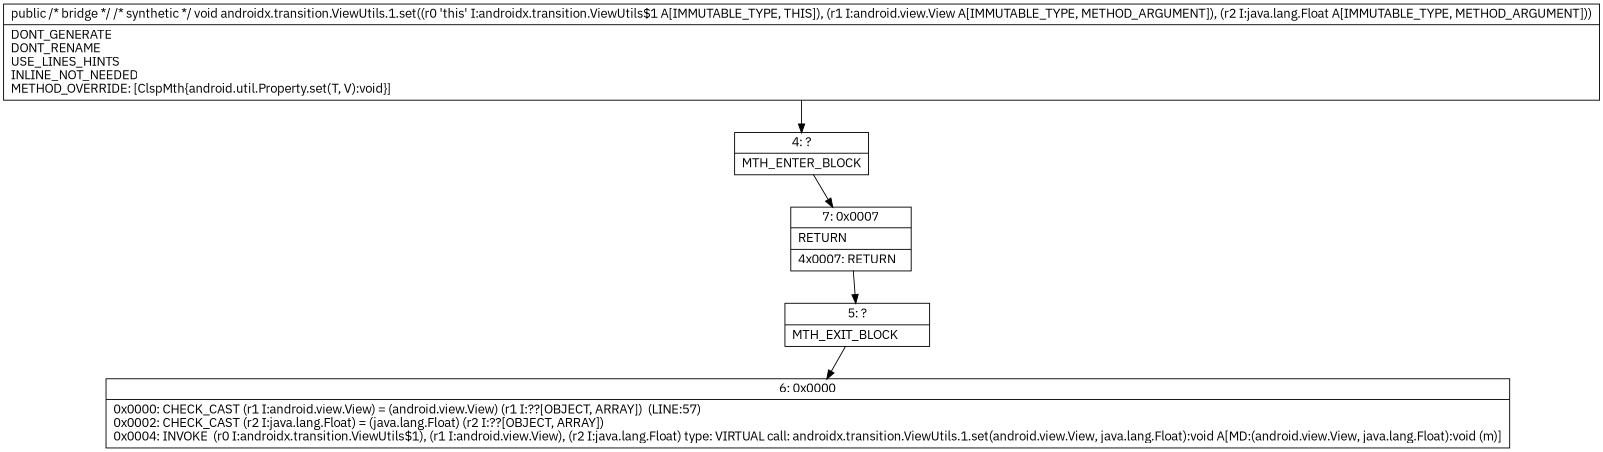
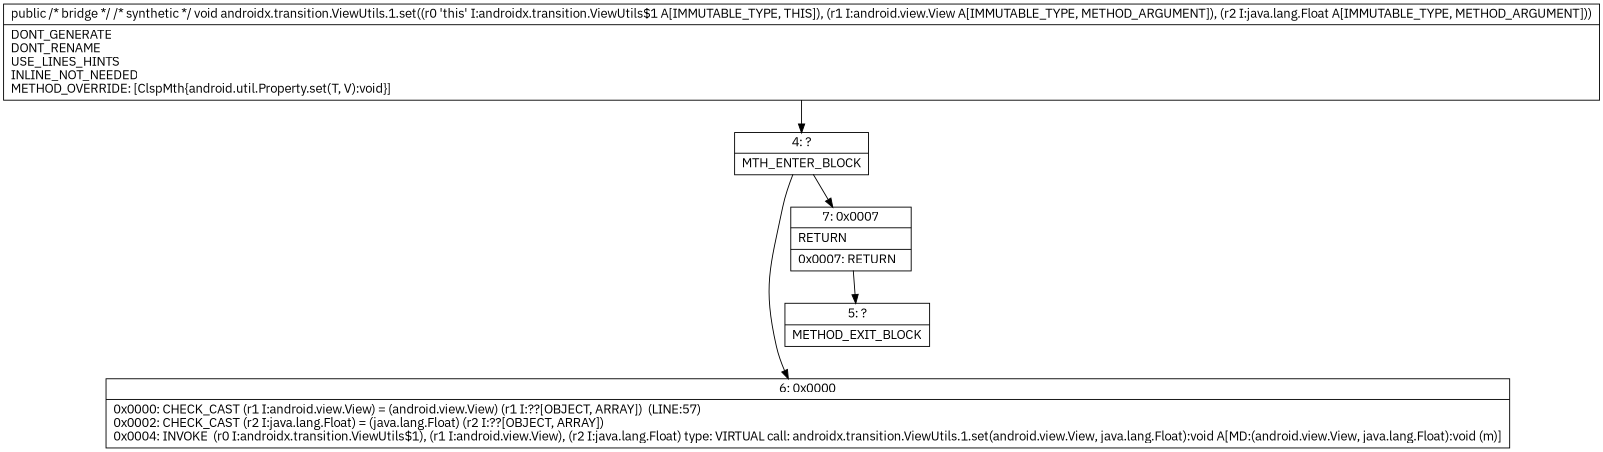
(851, 260) -> (851, 260)
(845, 335) -> (857, 335)
(838, 359) -> (770, 272)
